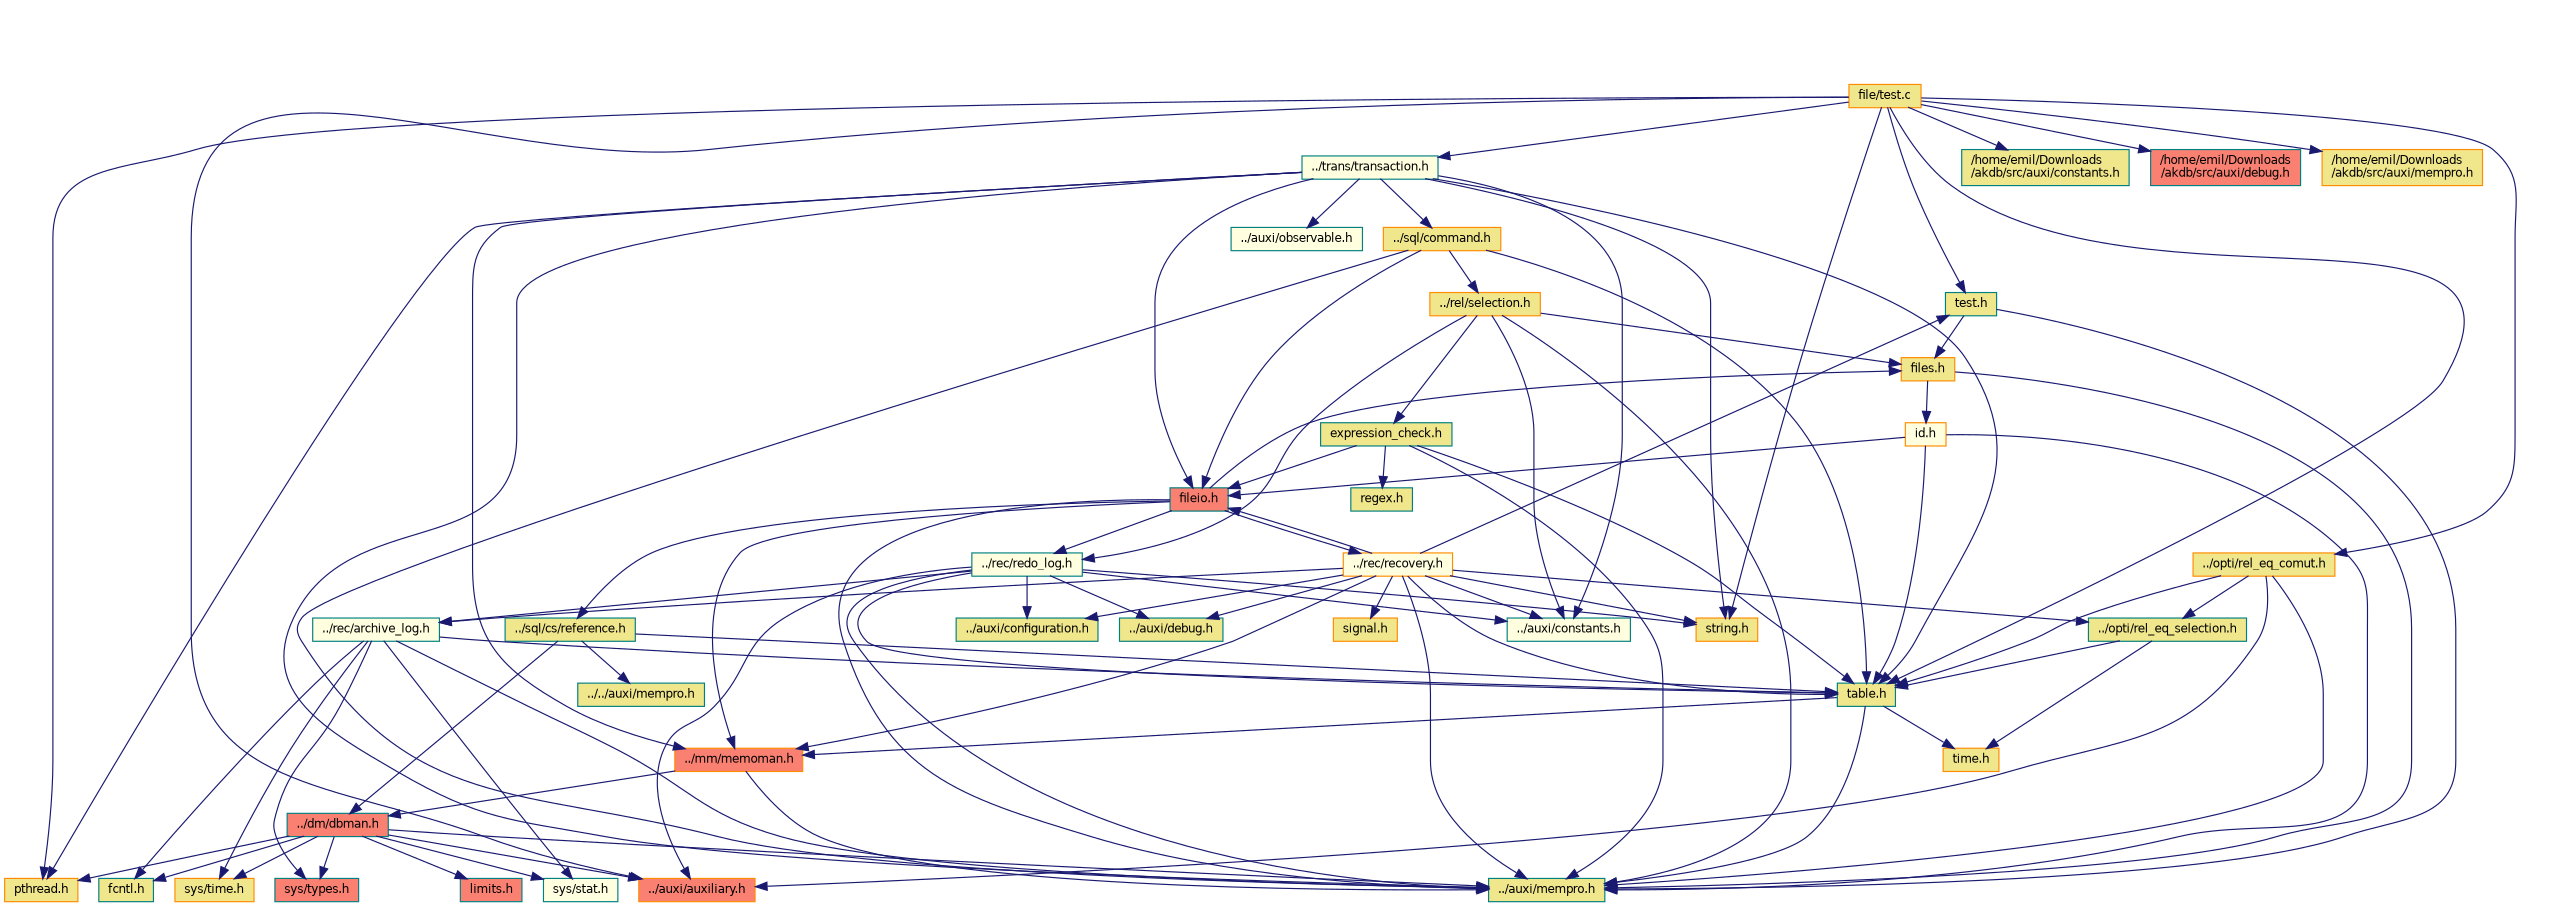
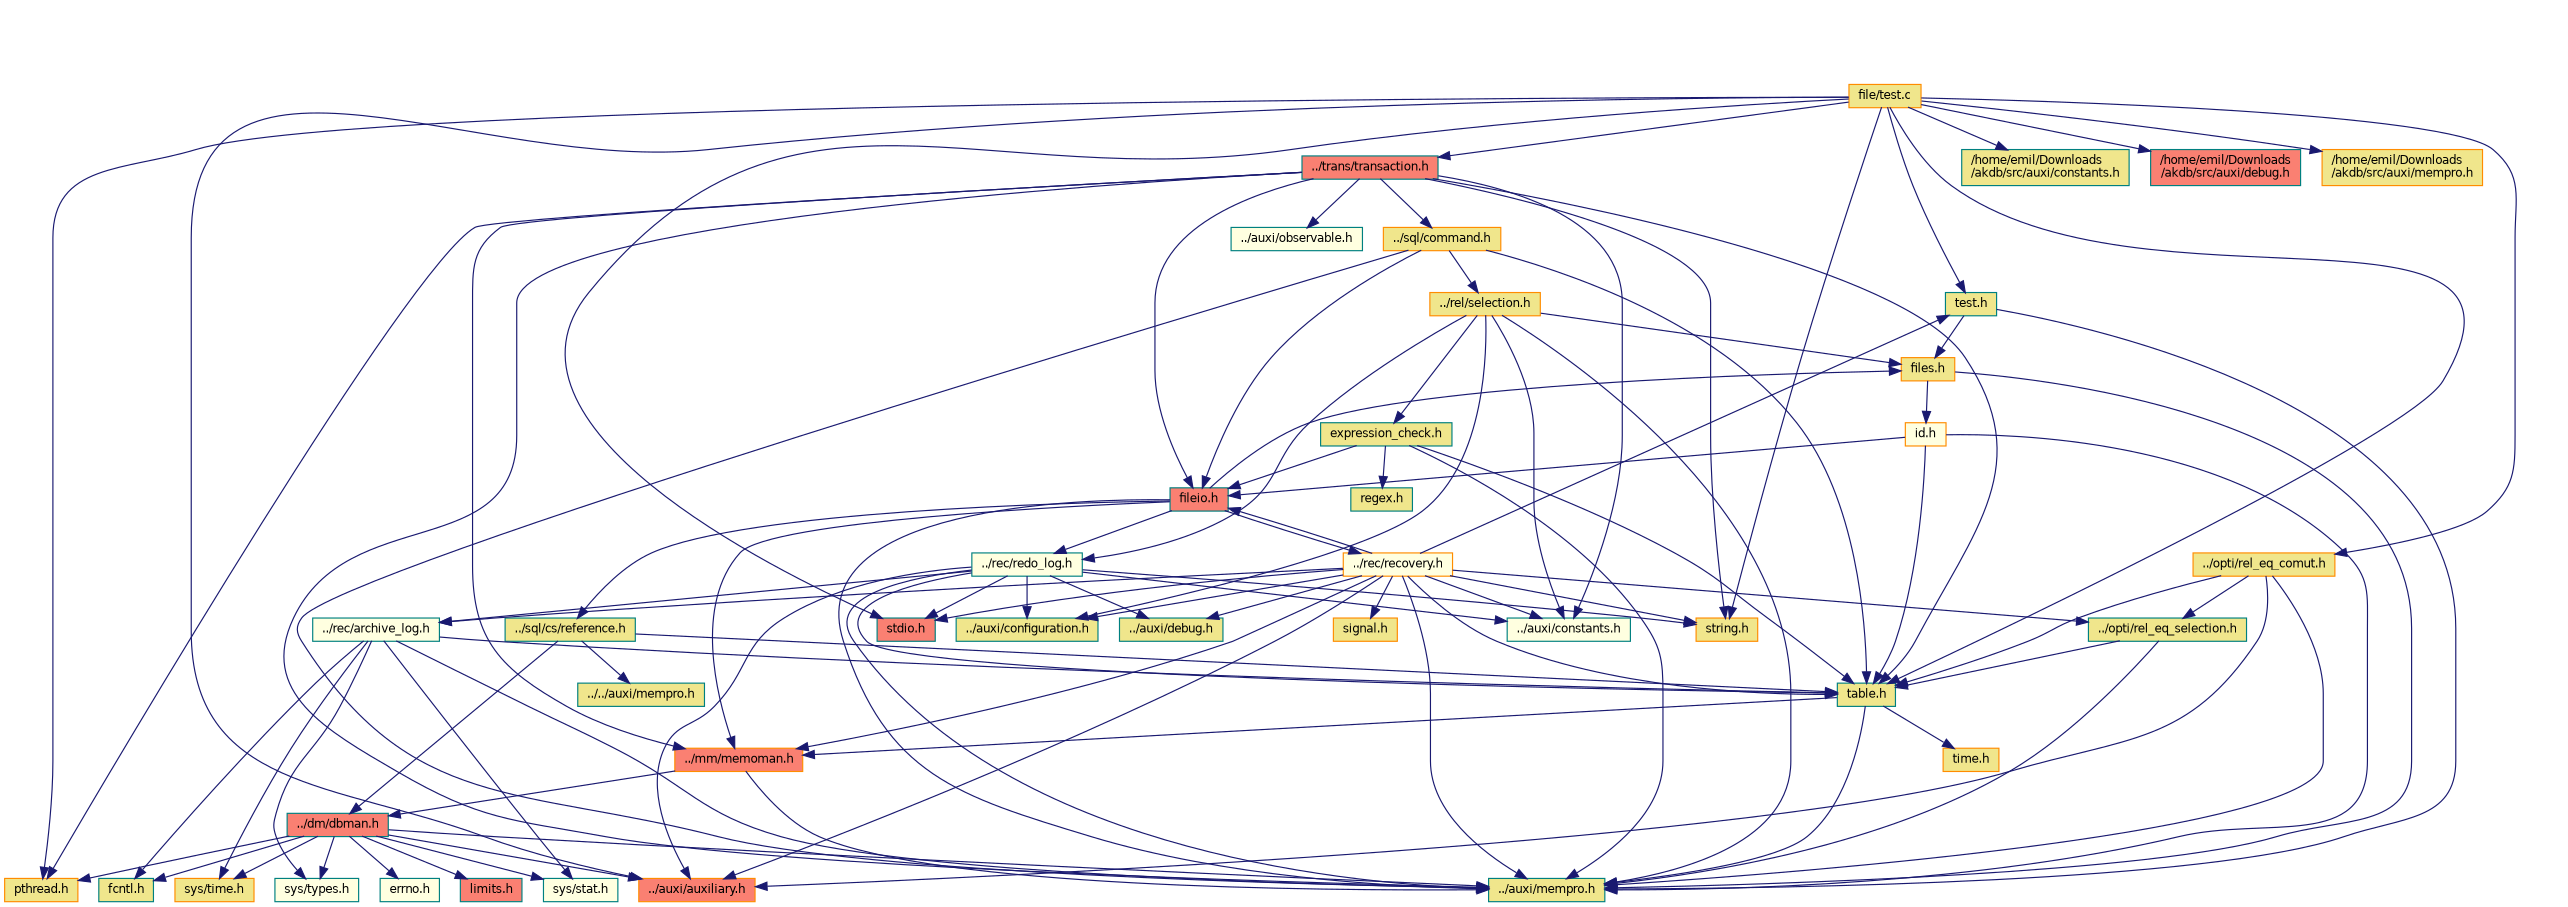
(1370, 168) -> (1370, 168)
none -> (1373, 537)
none -> (906, 630)
(2074, 691) -> (1914, 816)
none -> (1099, 725)
(317, 890) -> (317, 890)
none -> (410, 890)
